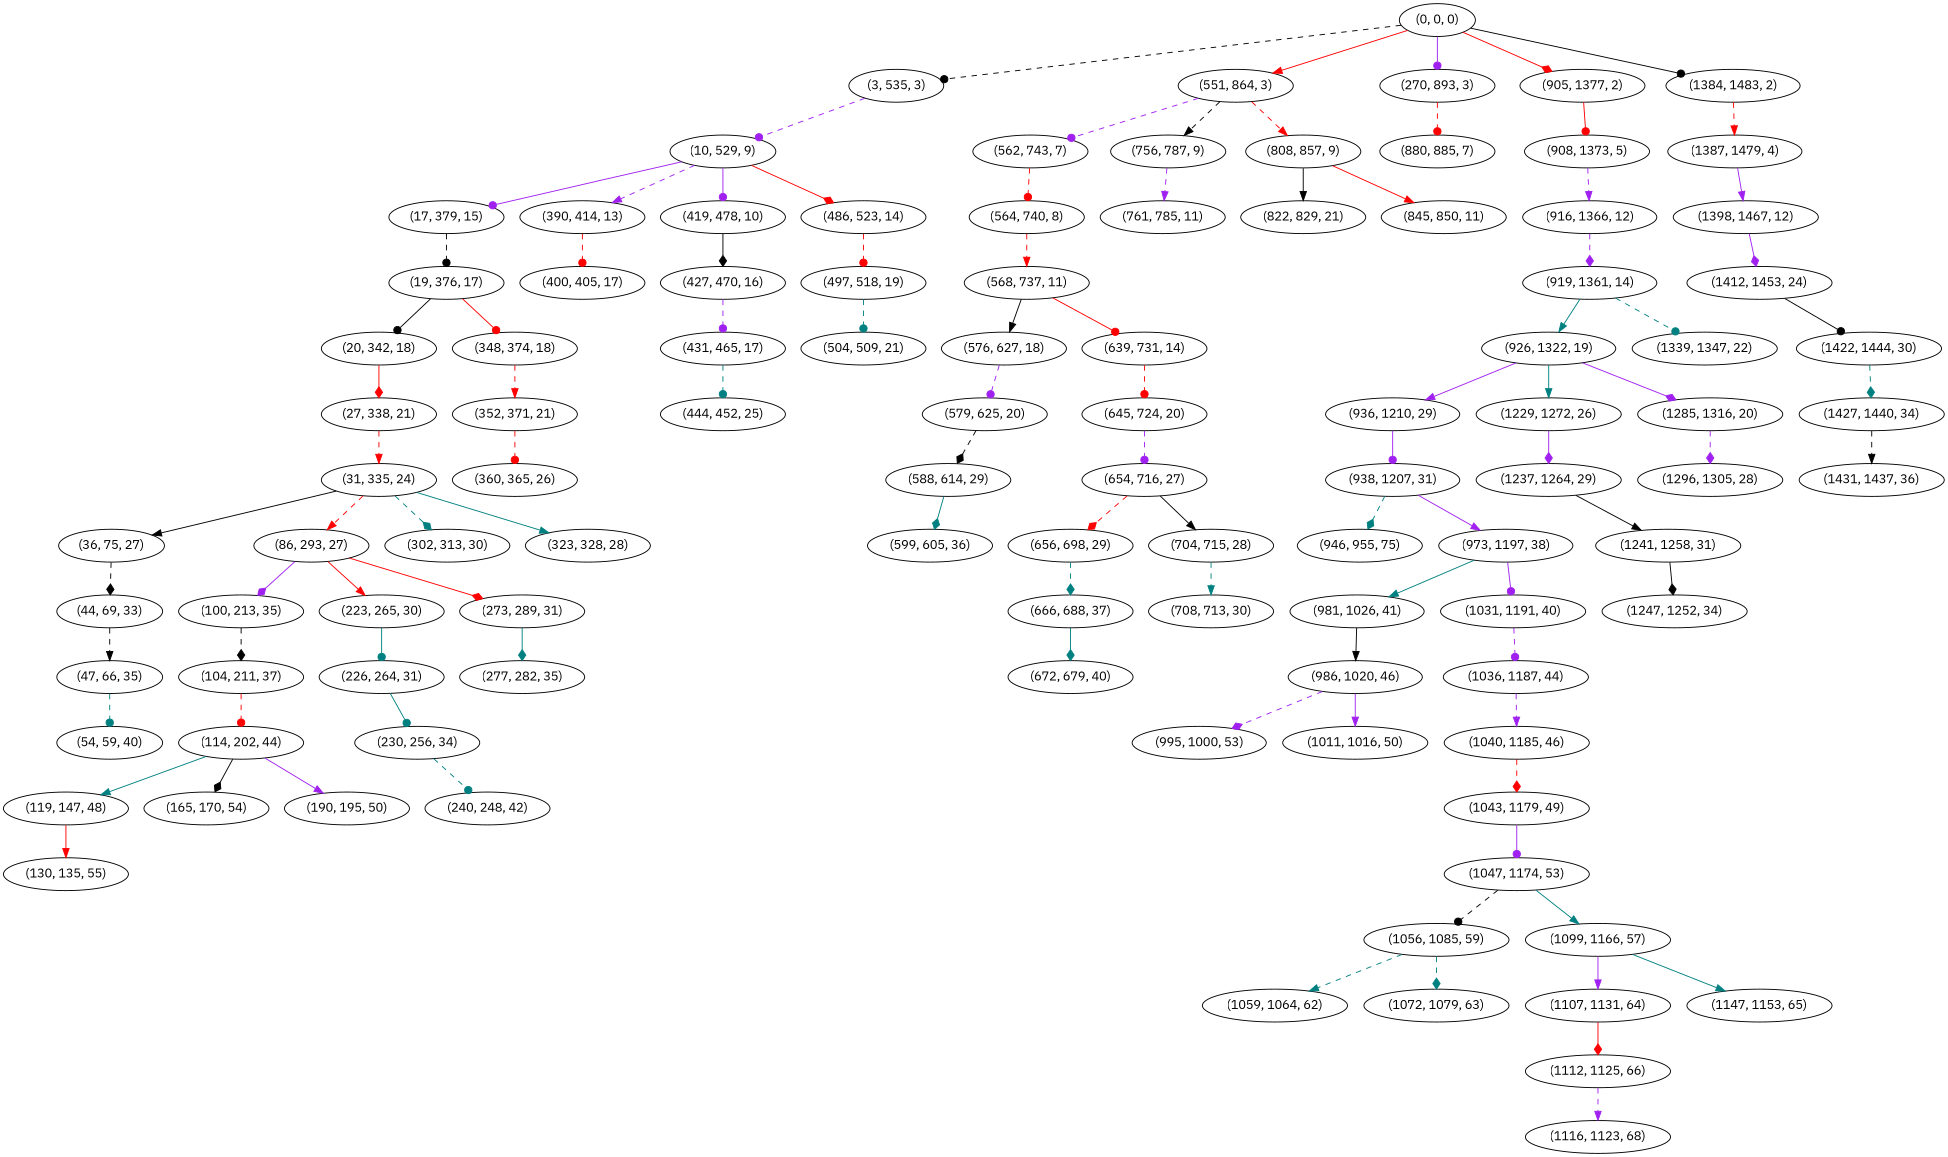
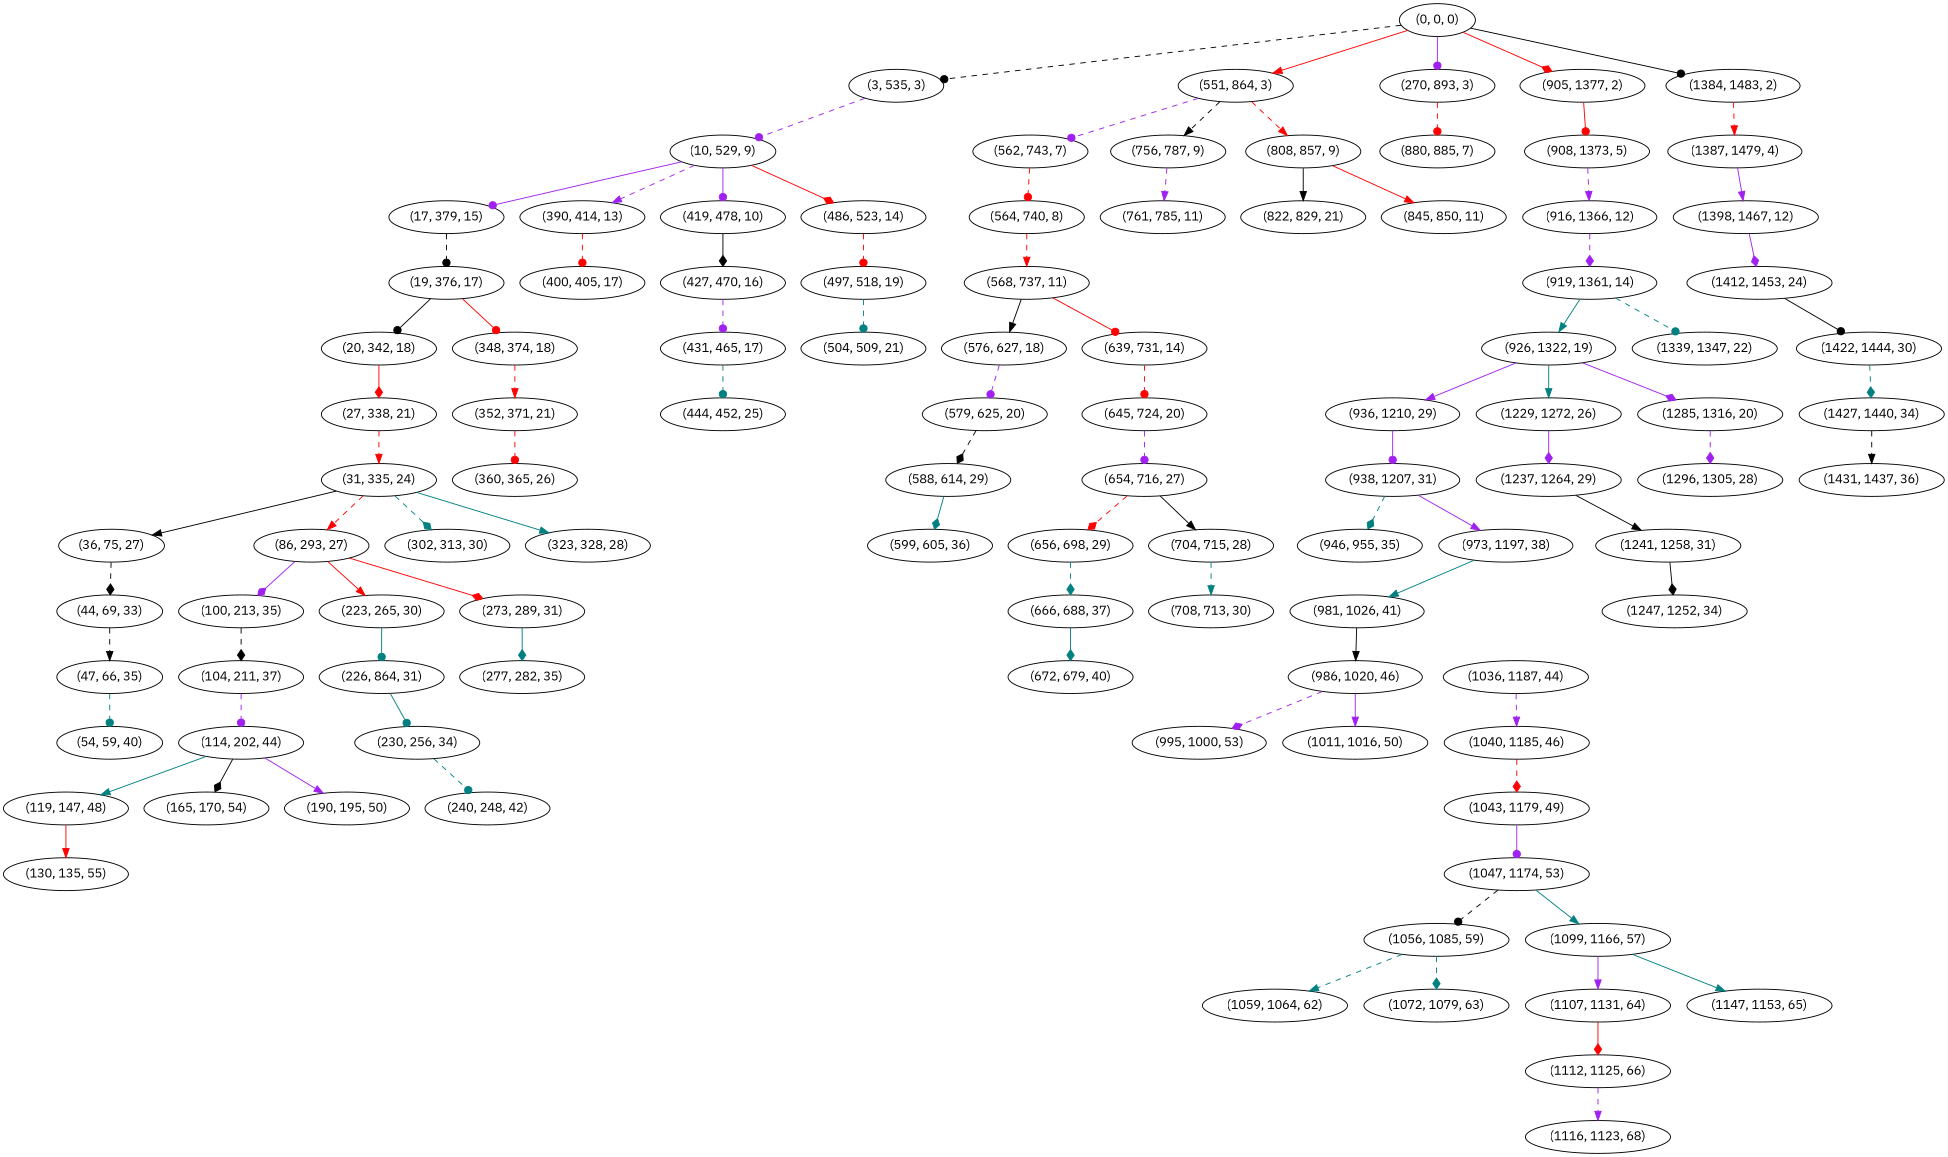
(1360, 546) -> (1360, 546)
(1513, 611) -> none
(382, 677) -> (382, 677)
(241, 706) -> (241, 706)
